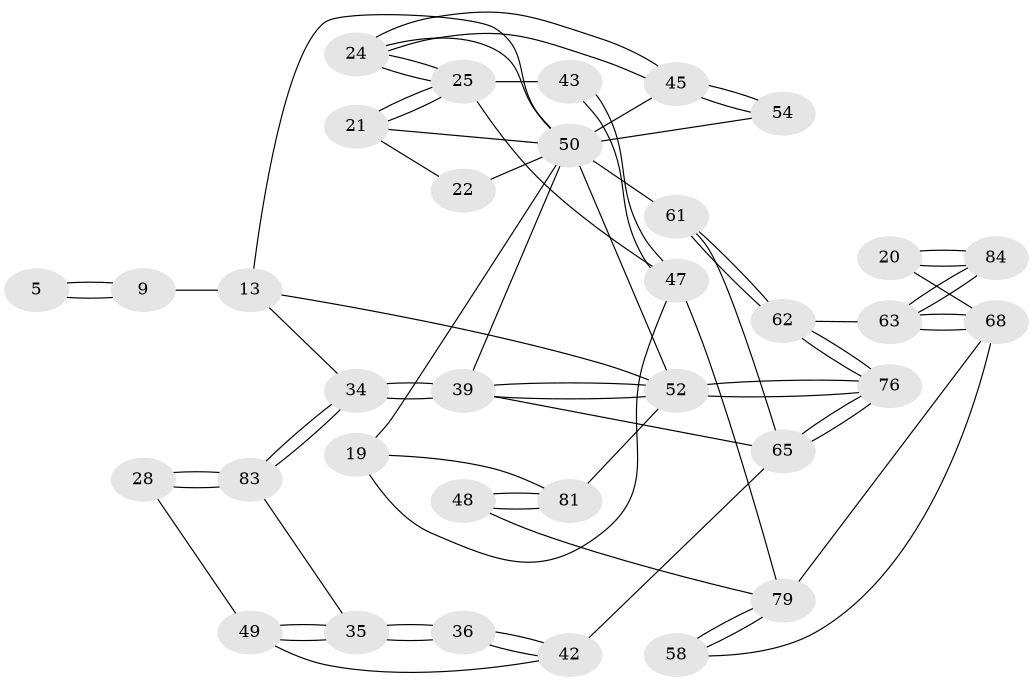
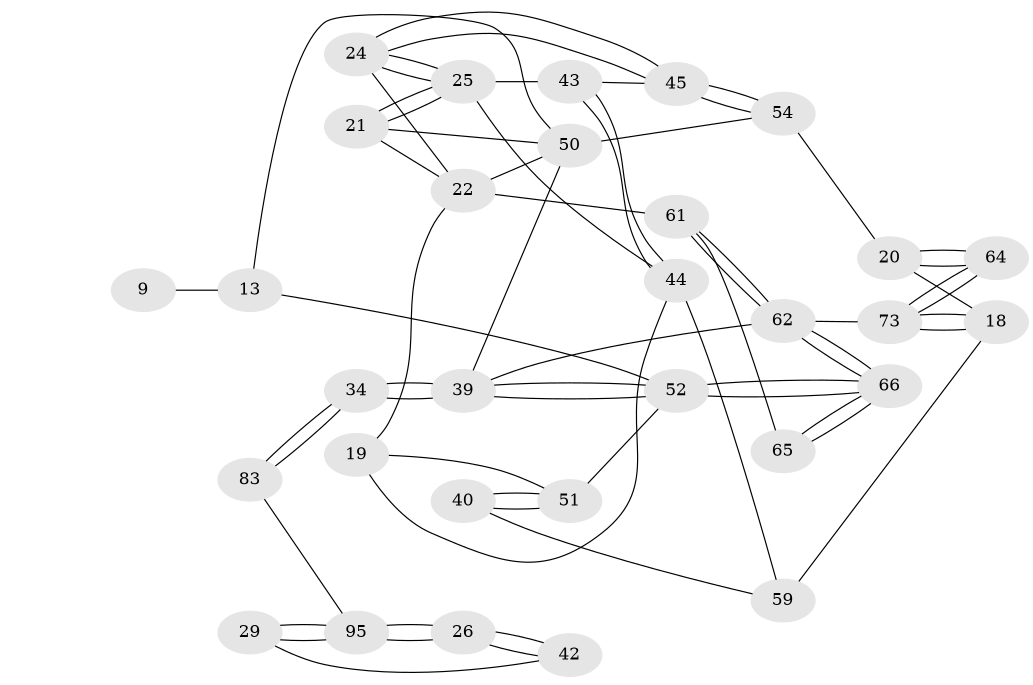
(489, 47) -> (410, 123)
(623, 115) -> (623, 83)
(613, 174) -> (581, 205)
none -> (836, 186)
(996, 258) -> (996, 258)
(623, 268) -> none
(676, 281) -> (676, 281)
(37, 290) -> none
(468, 302) -> (411, 330)
(890, 322) -> (890, 322)
(996, 322) -> (996, 322)
(303, 341) -> none
(890, 386) -> (890, 386)
(623, 421) -> (620, 345)
(143, 480) -> none
(463, 501) -> (463, 501)
(570, 501) -> (570, 501)
(677, 553) -> none
(783, 601) -> (783, 601)
(250, 633) -> (250, 633)
(357, 633) -> (357, 633)
(463, 633) -> (463, 633)
(676, 655) -> none
